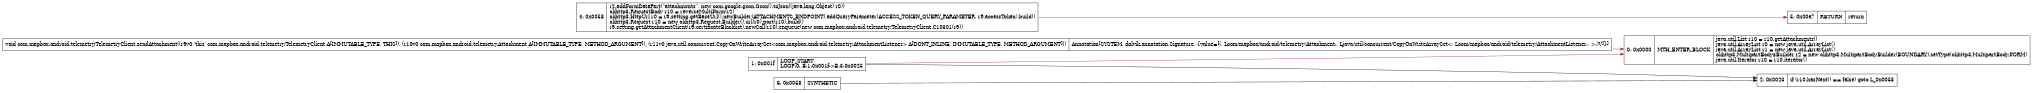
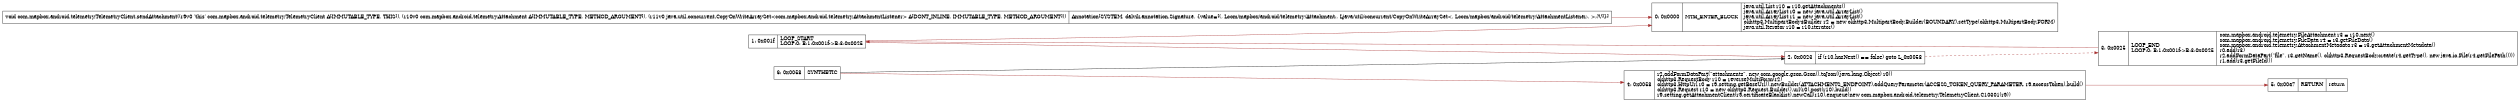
none -> (2308, 48)
(1310, 69) -> (1324, 50)
none -> (1230, 78)
